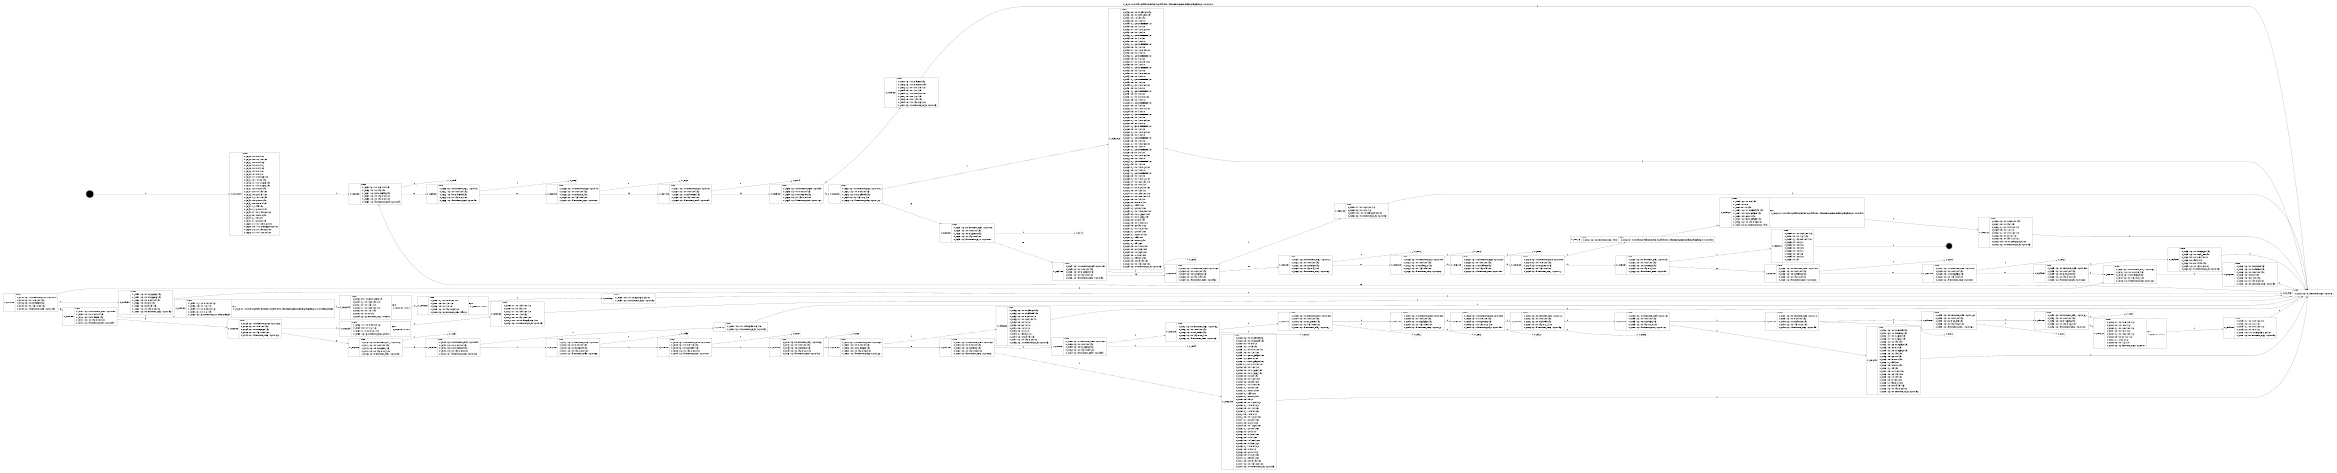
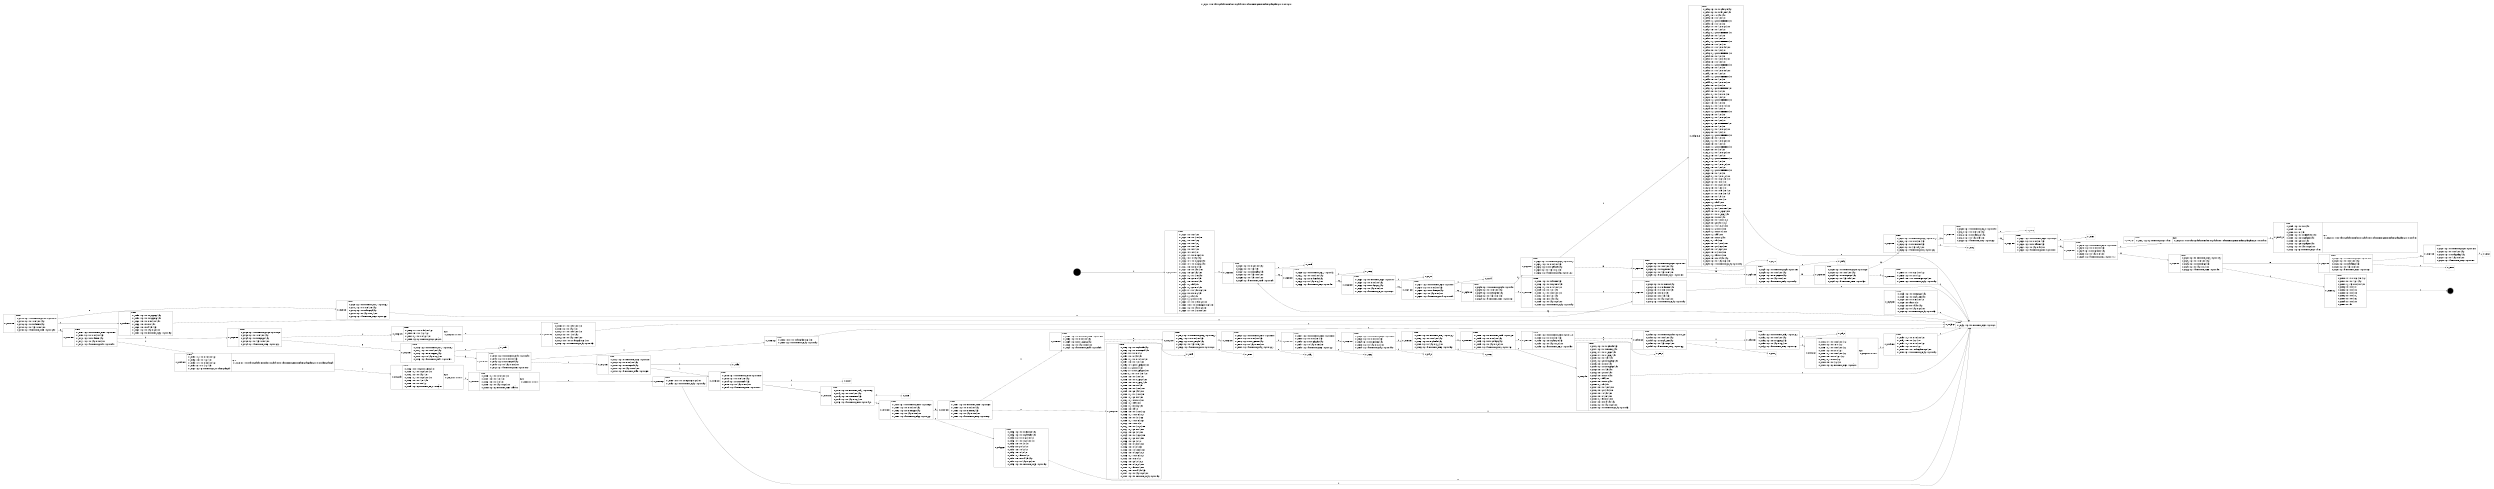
(1718, 7) -> (1603, 292)
(2005, 232) -> none
(2061, 274) -> none
